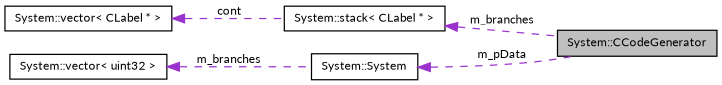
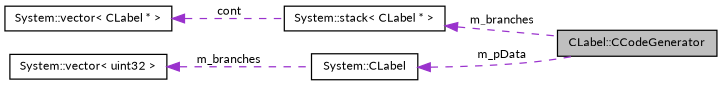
(637, 43) -> (637, 43)
(365, 67) -> (365, 67)
